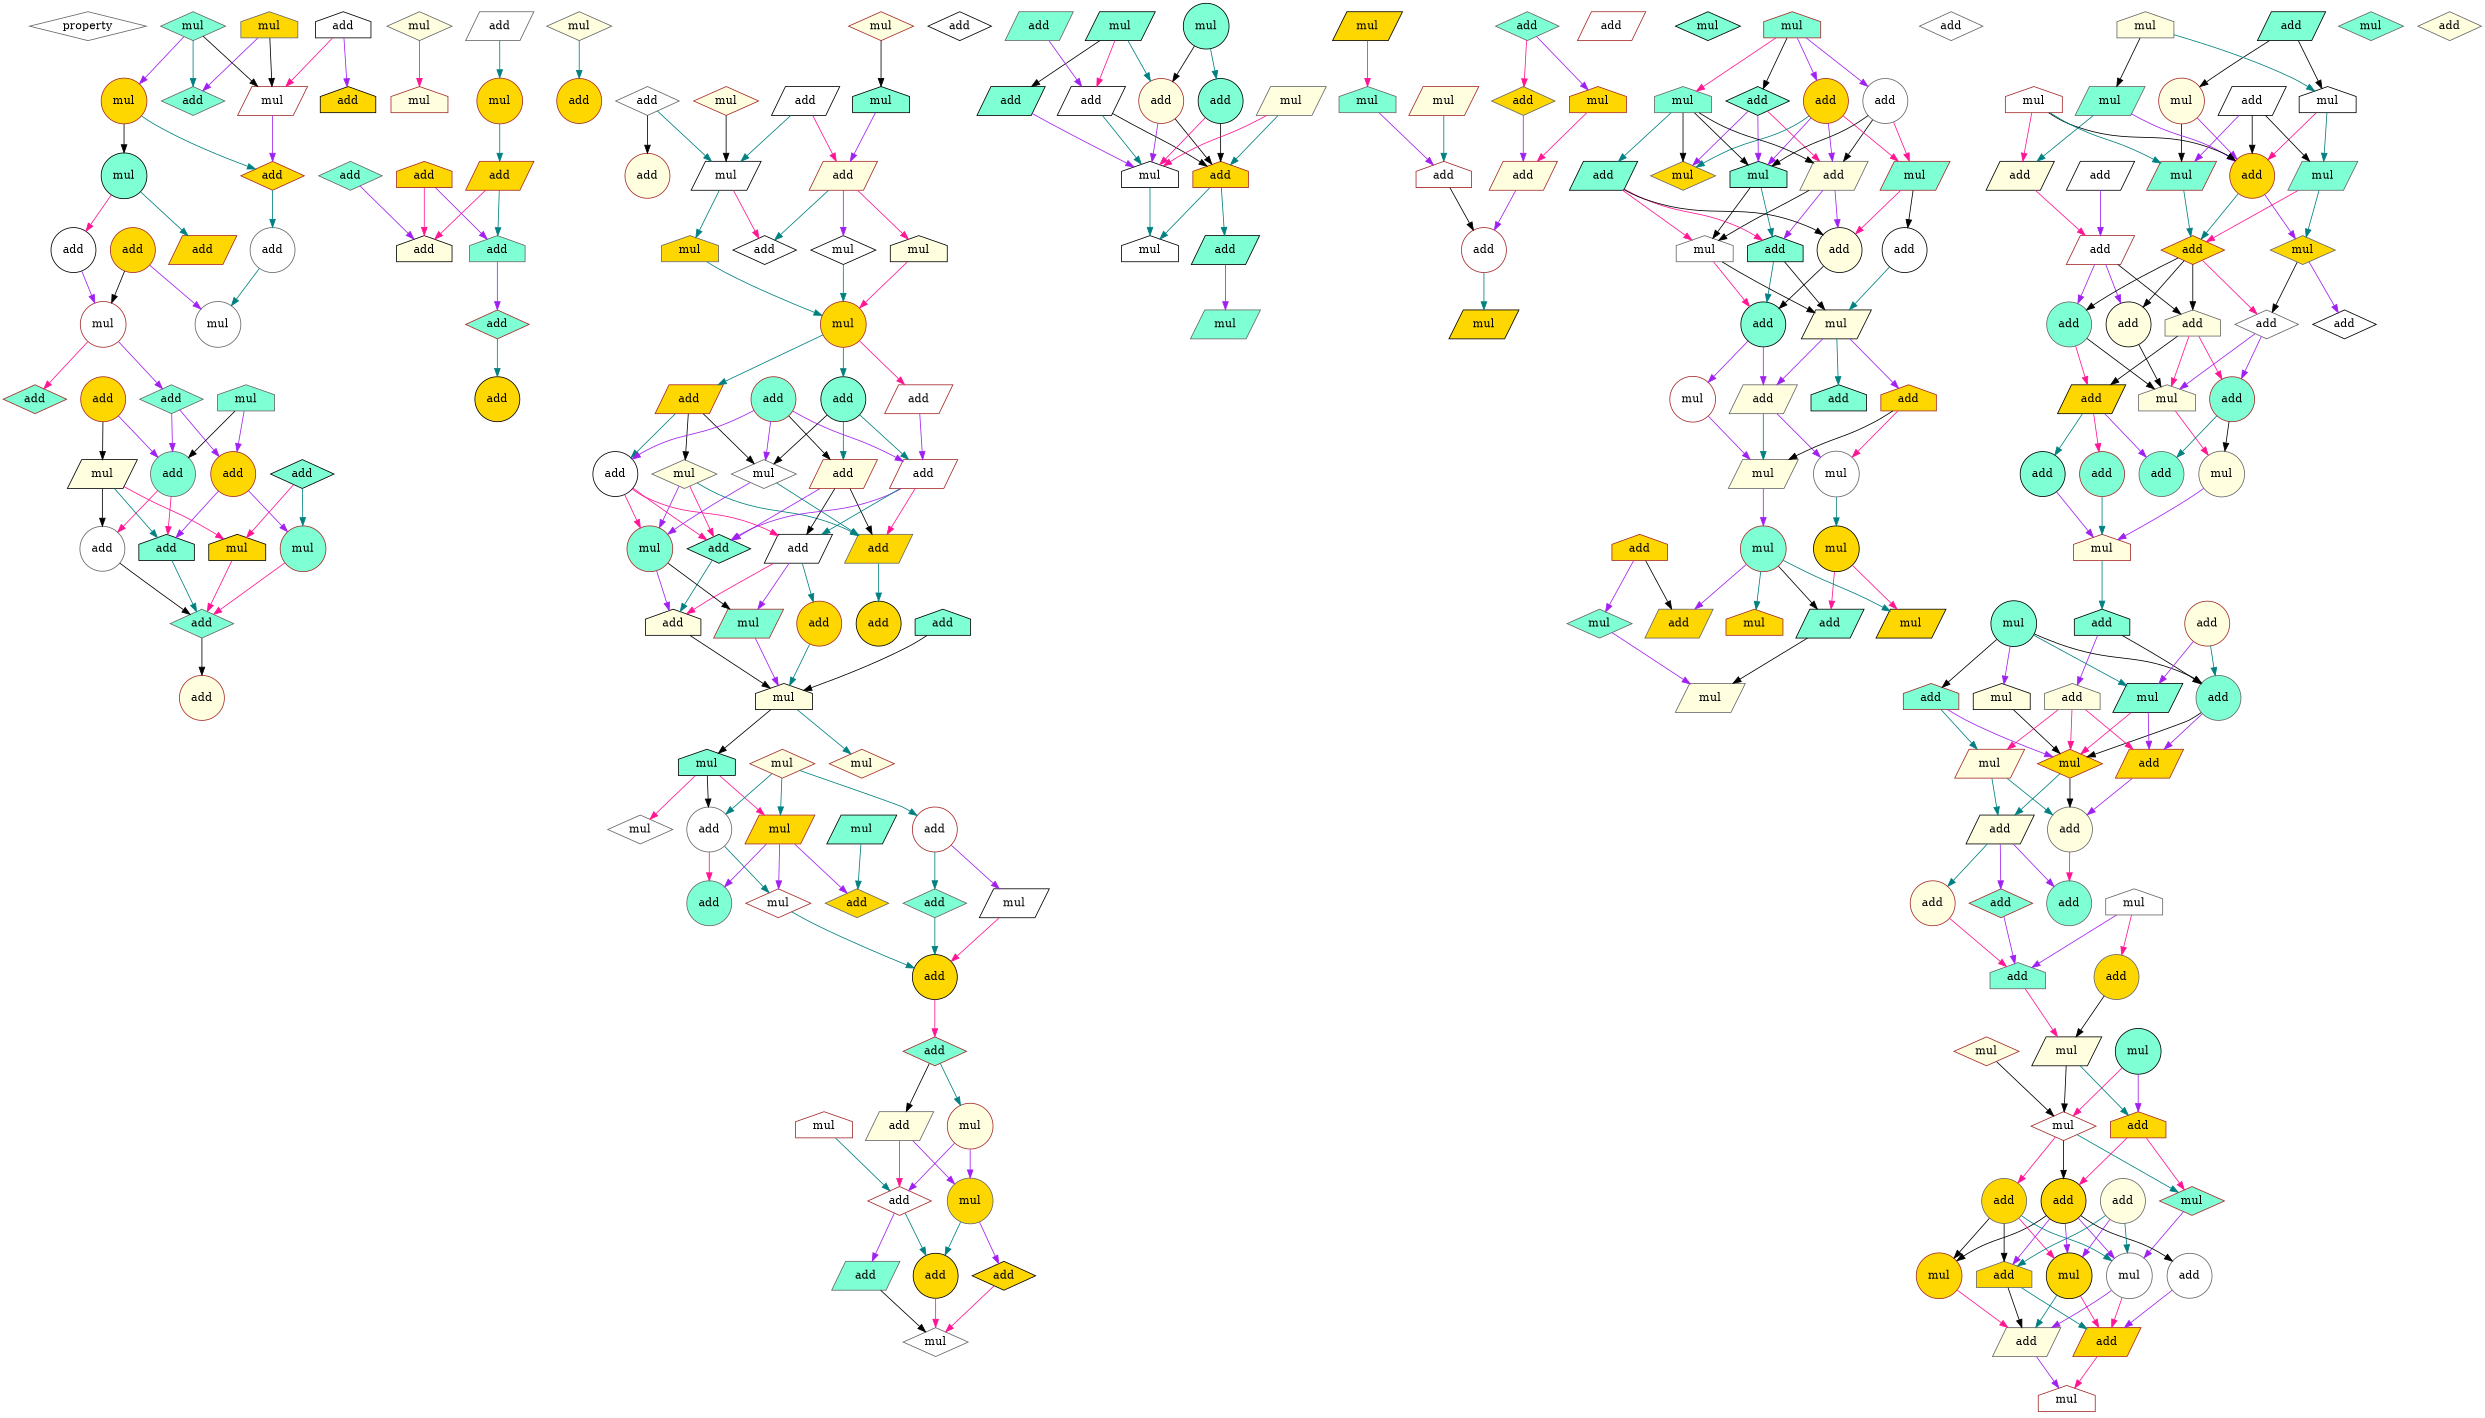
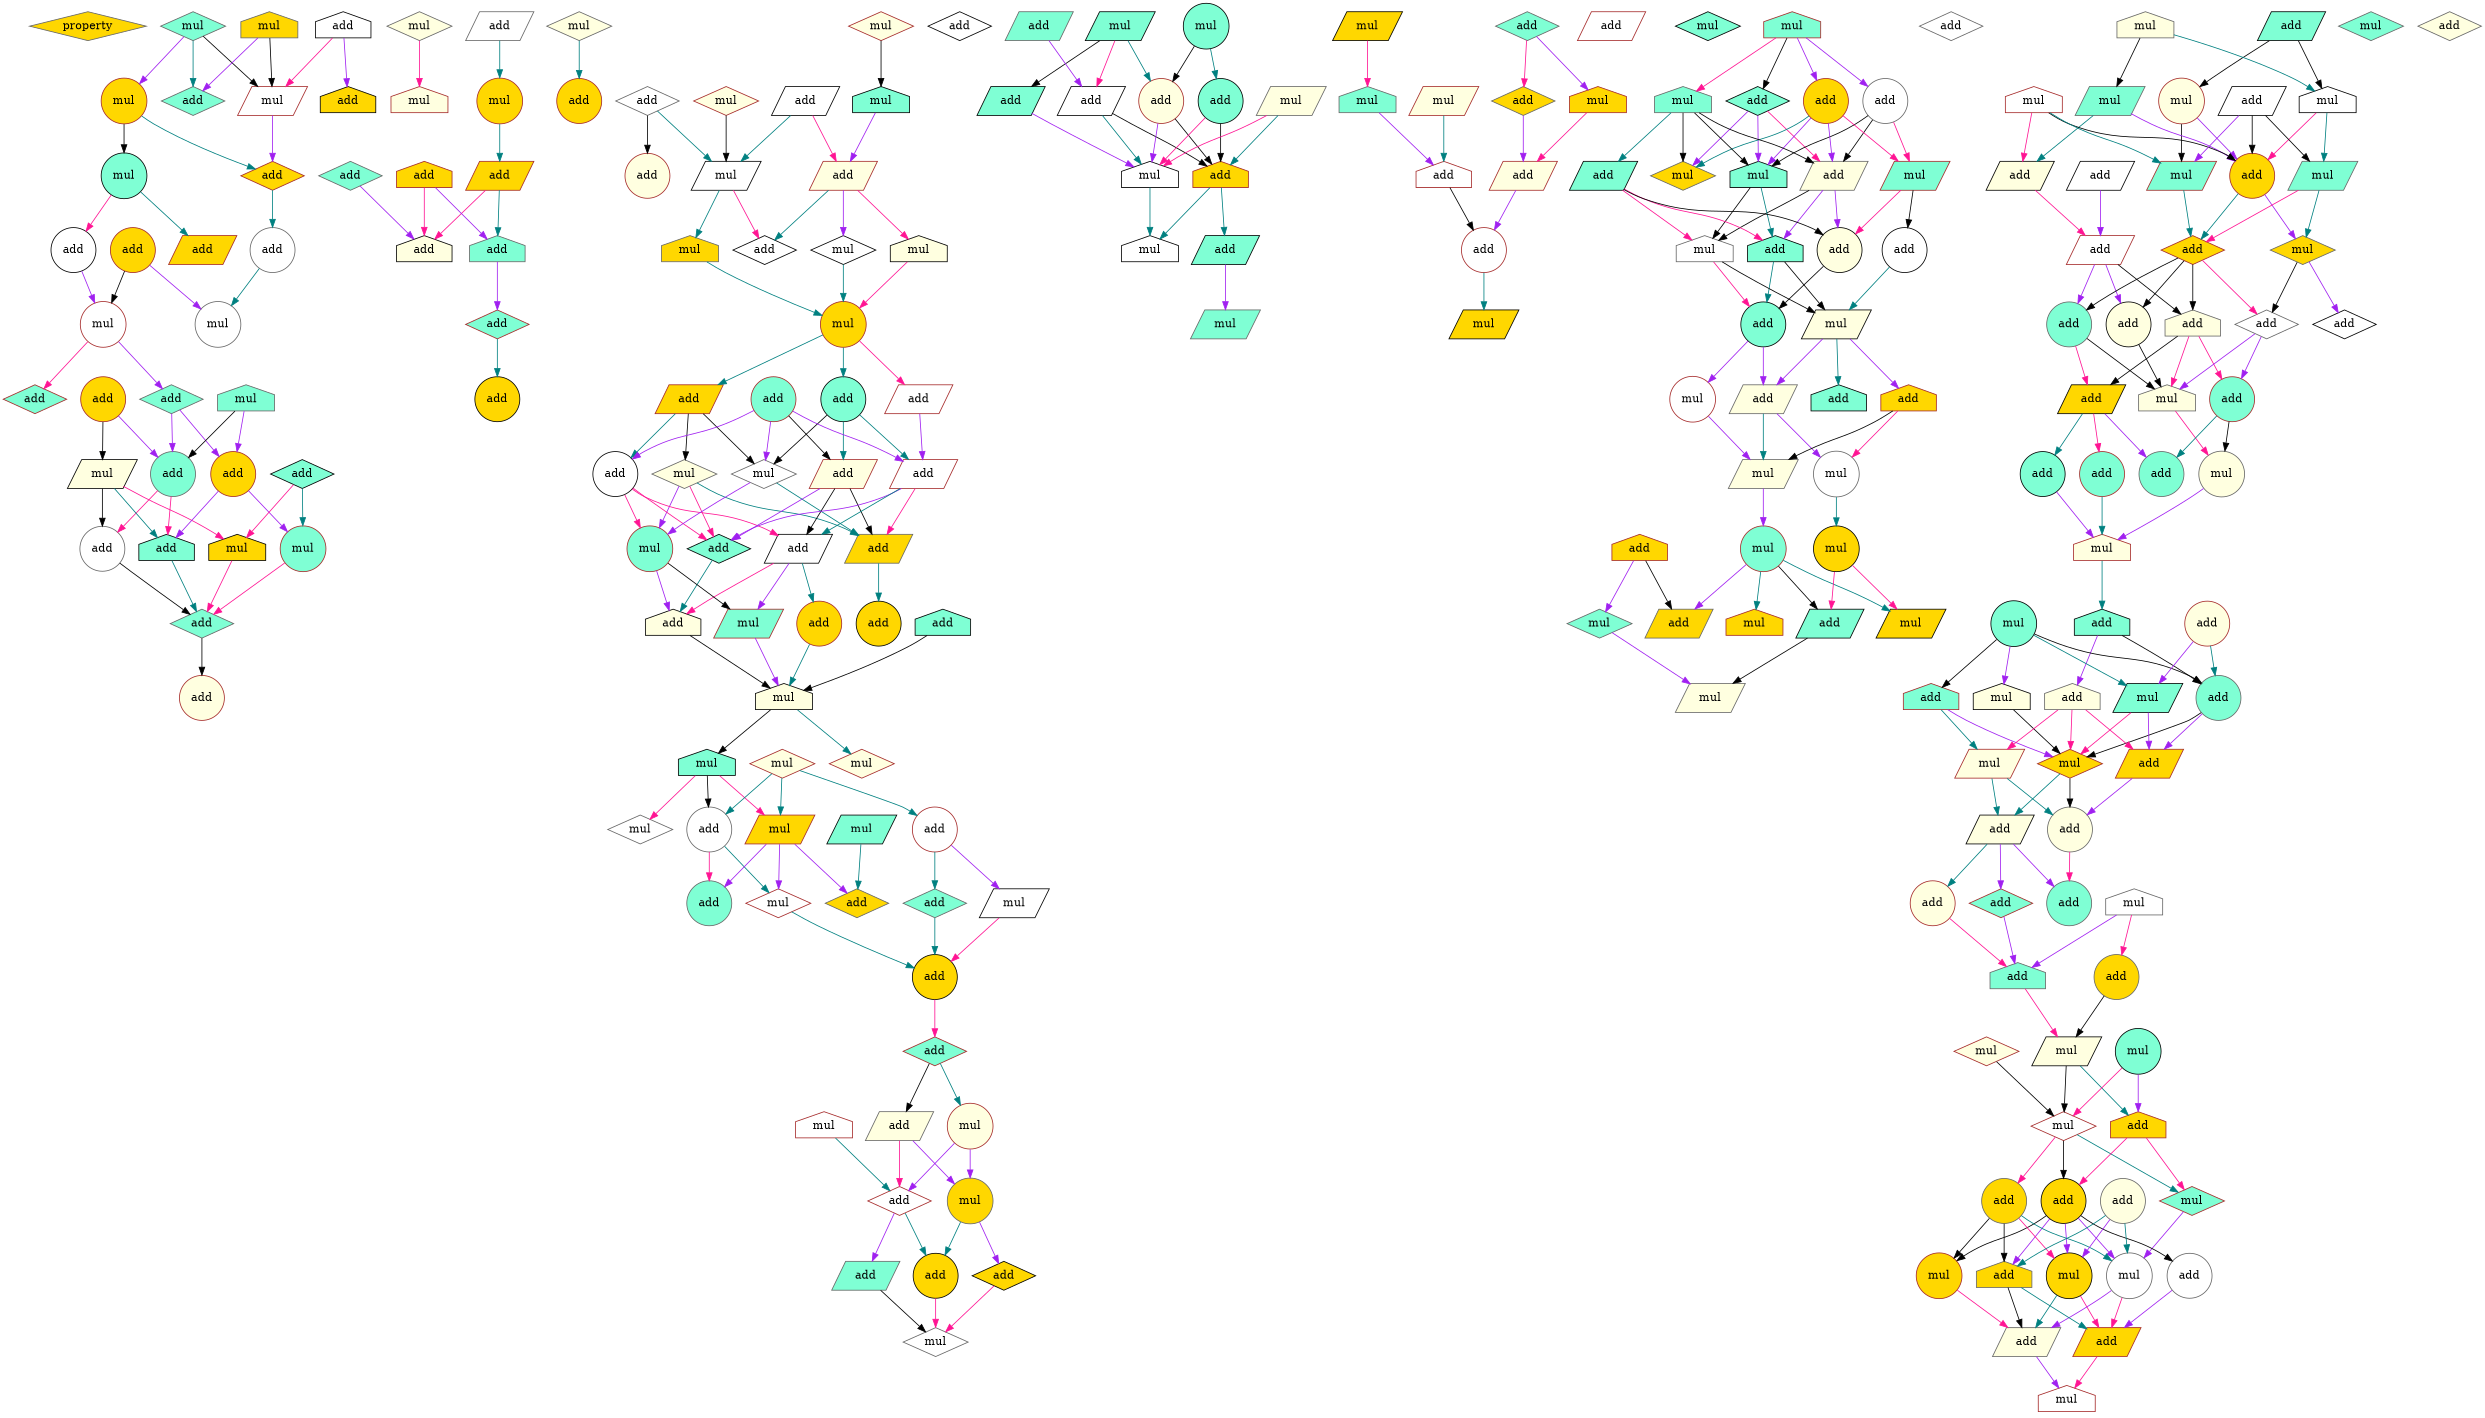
(88, 26) -> (88, 26)
